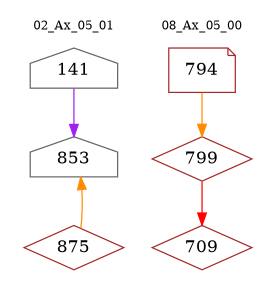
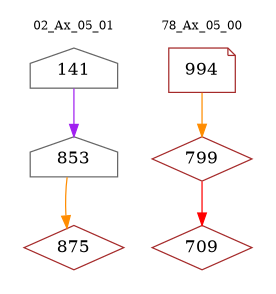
(202, 26) -> (202, 26)
(202, 70) -> (202, 70)
(82, 209) -> (66, 196)
